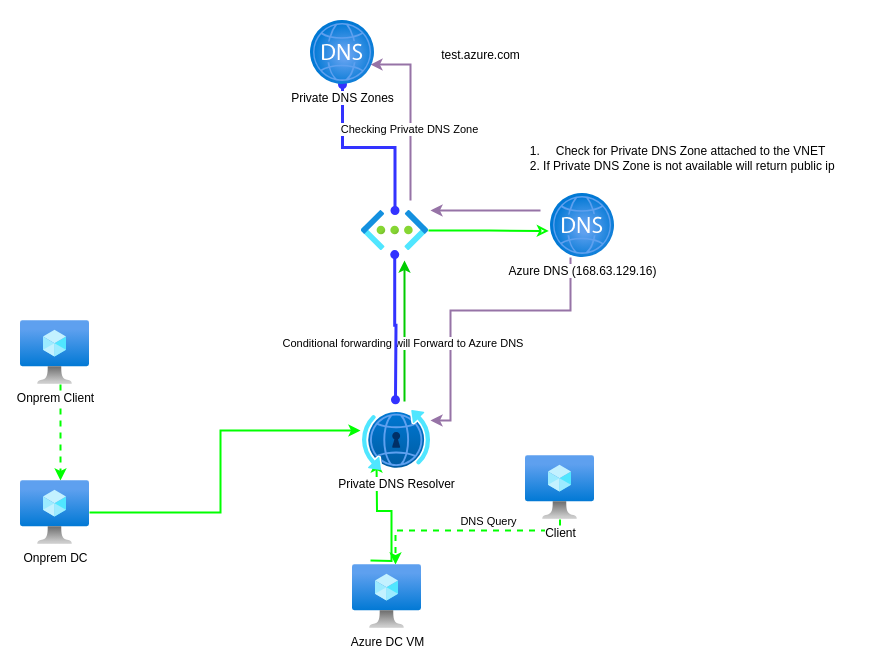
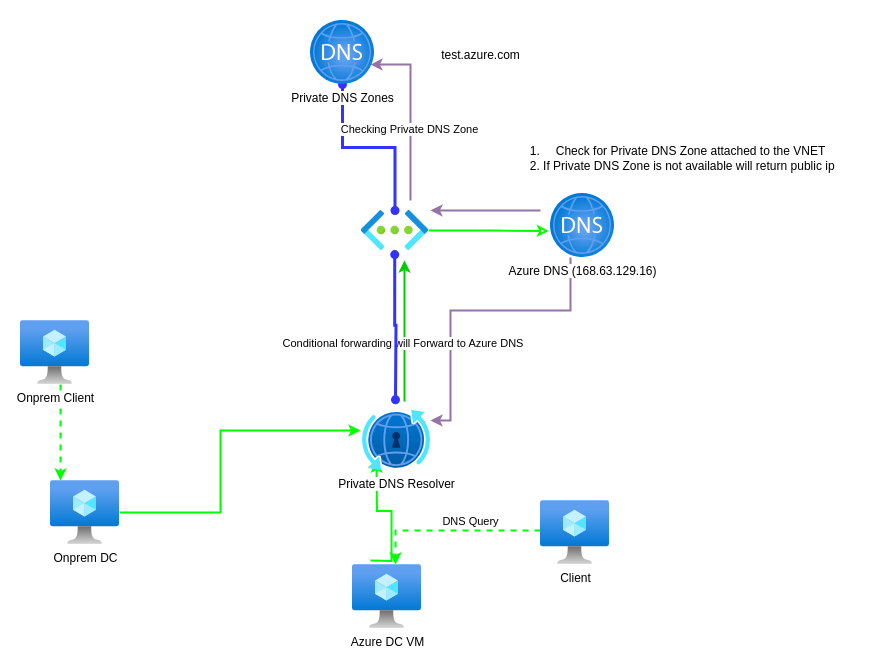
(560, 488) -> (575, 533)
(55, 513) -> (85, 513)
